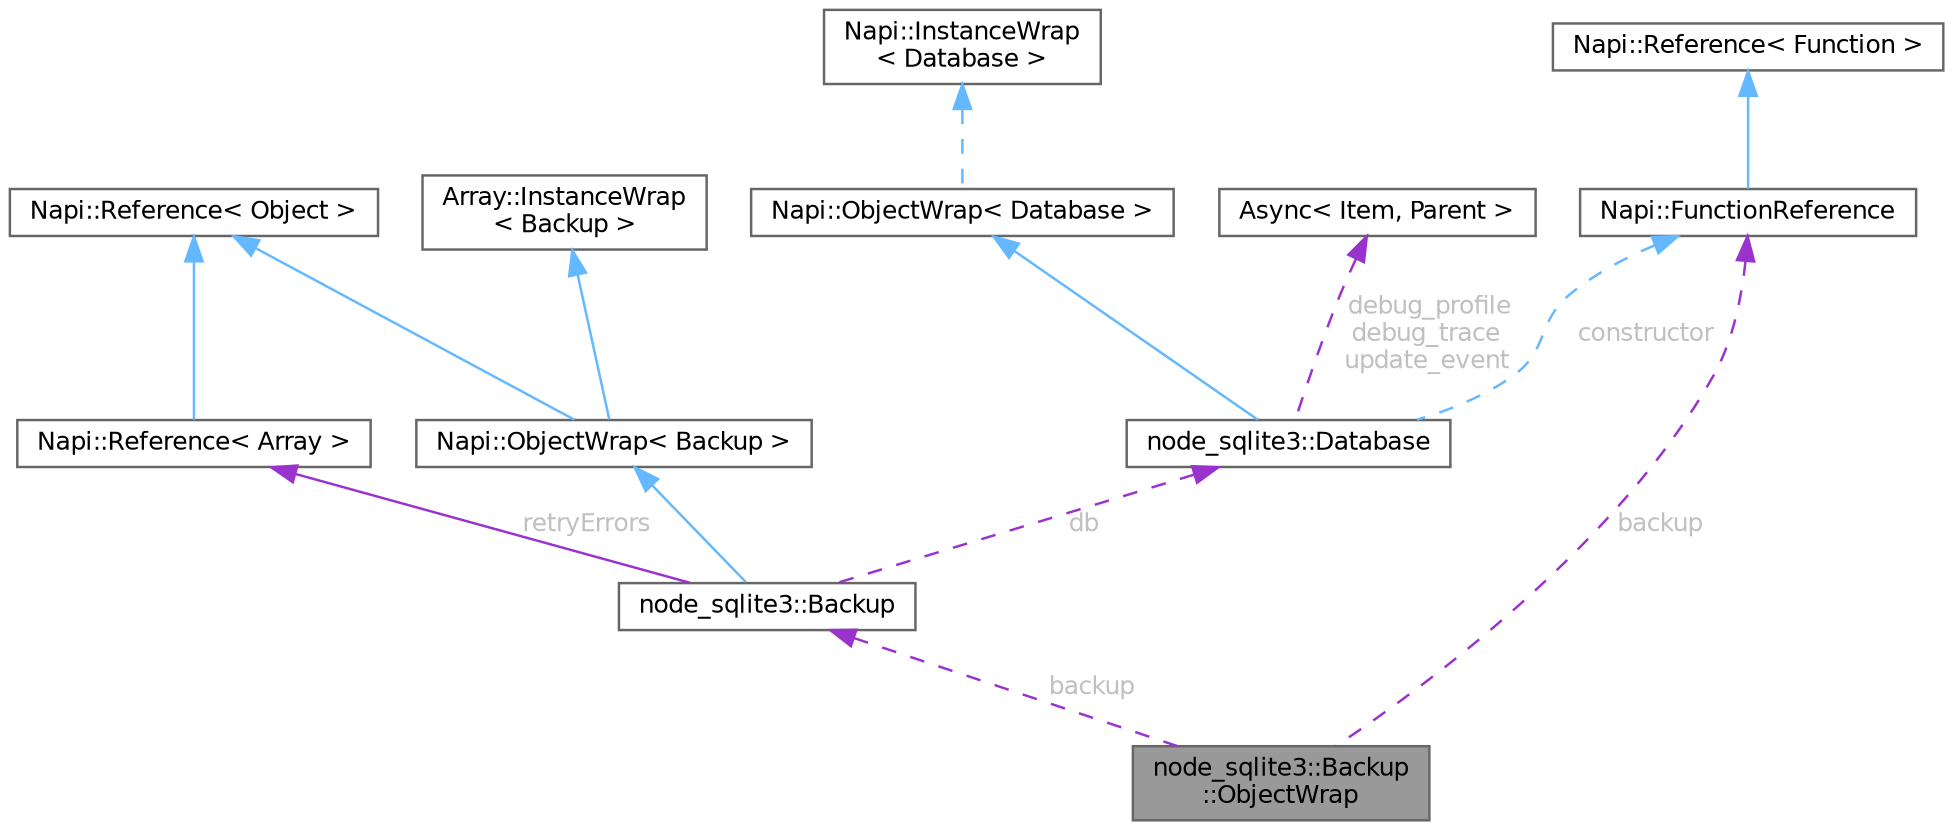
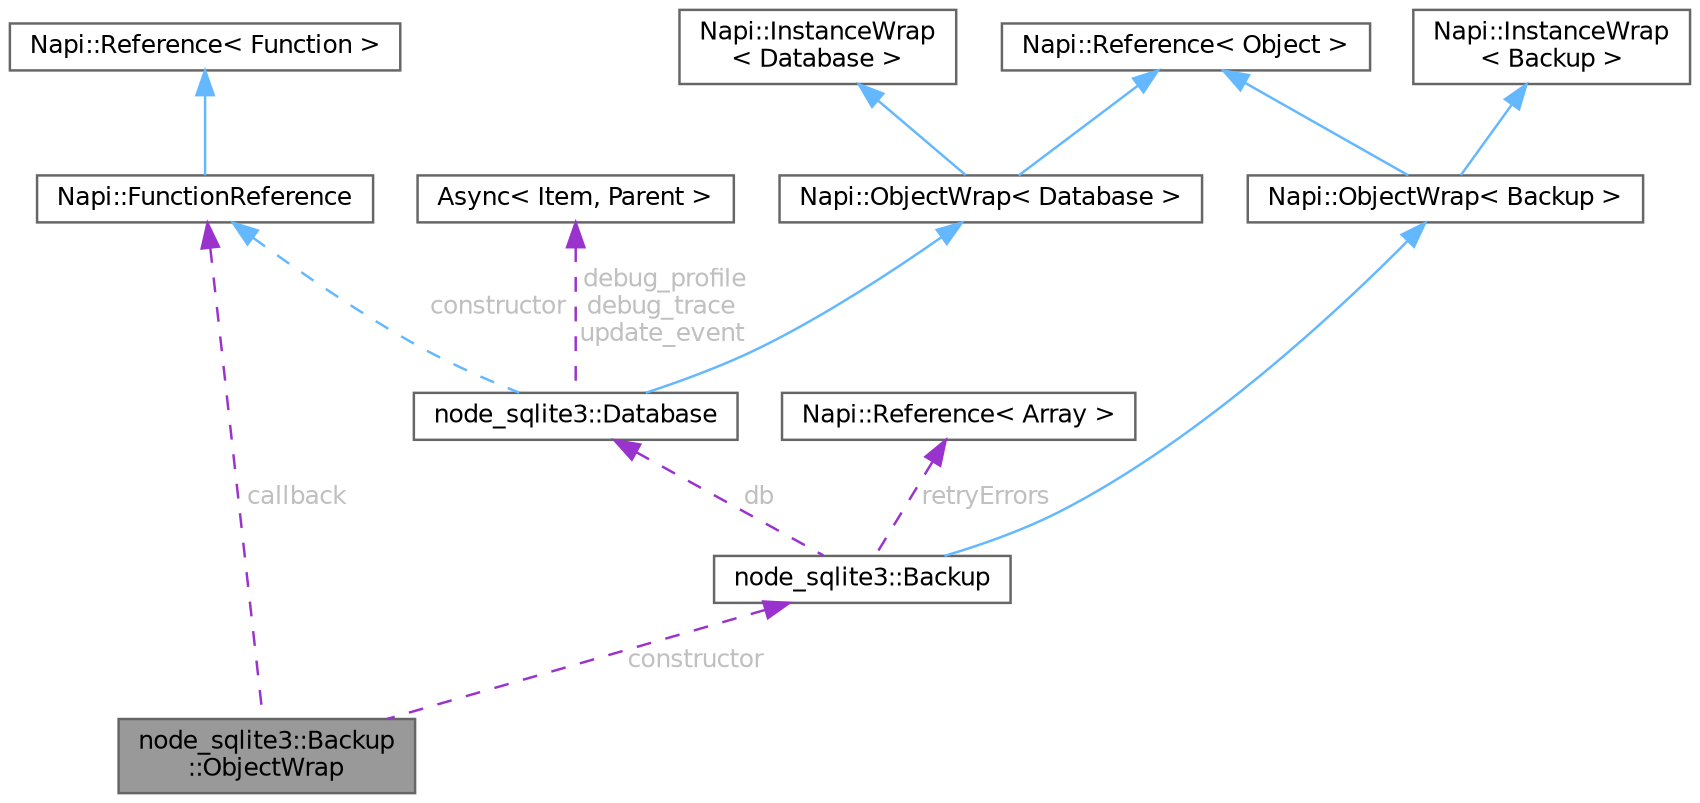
(962, 149) -> (922, 138)
(565, 212) -> (1552, 47)
(194, 341) -> (1078, 131)
(1657, 525) -> (294, 498)
(493, 528) -> (904, 508)
(1088, 688) -> (692, 661)
